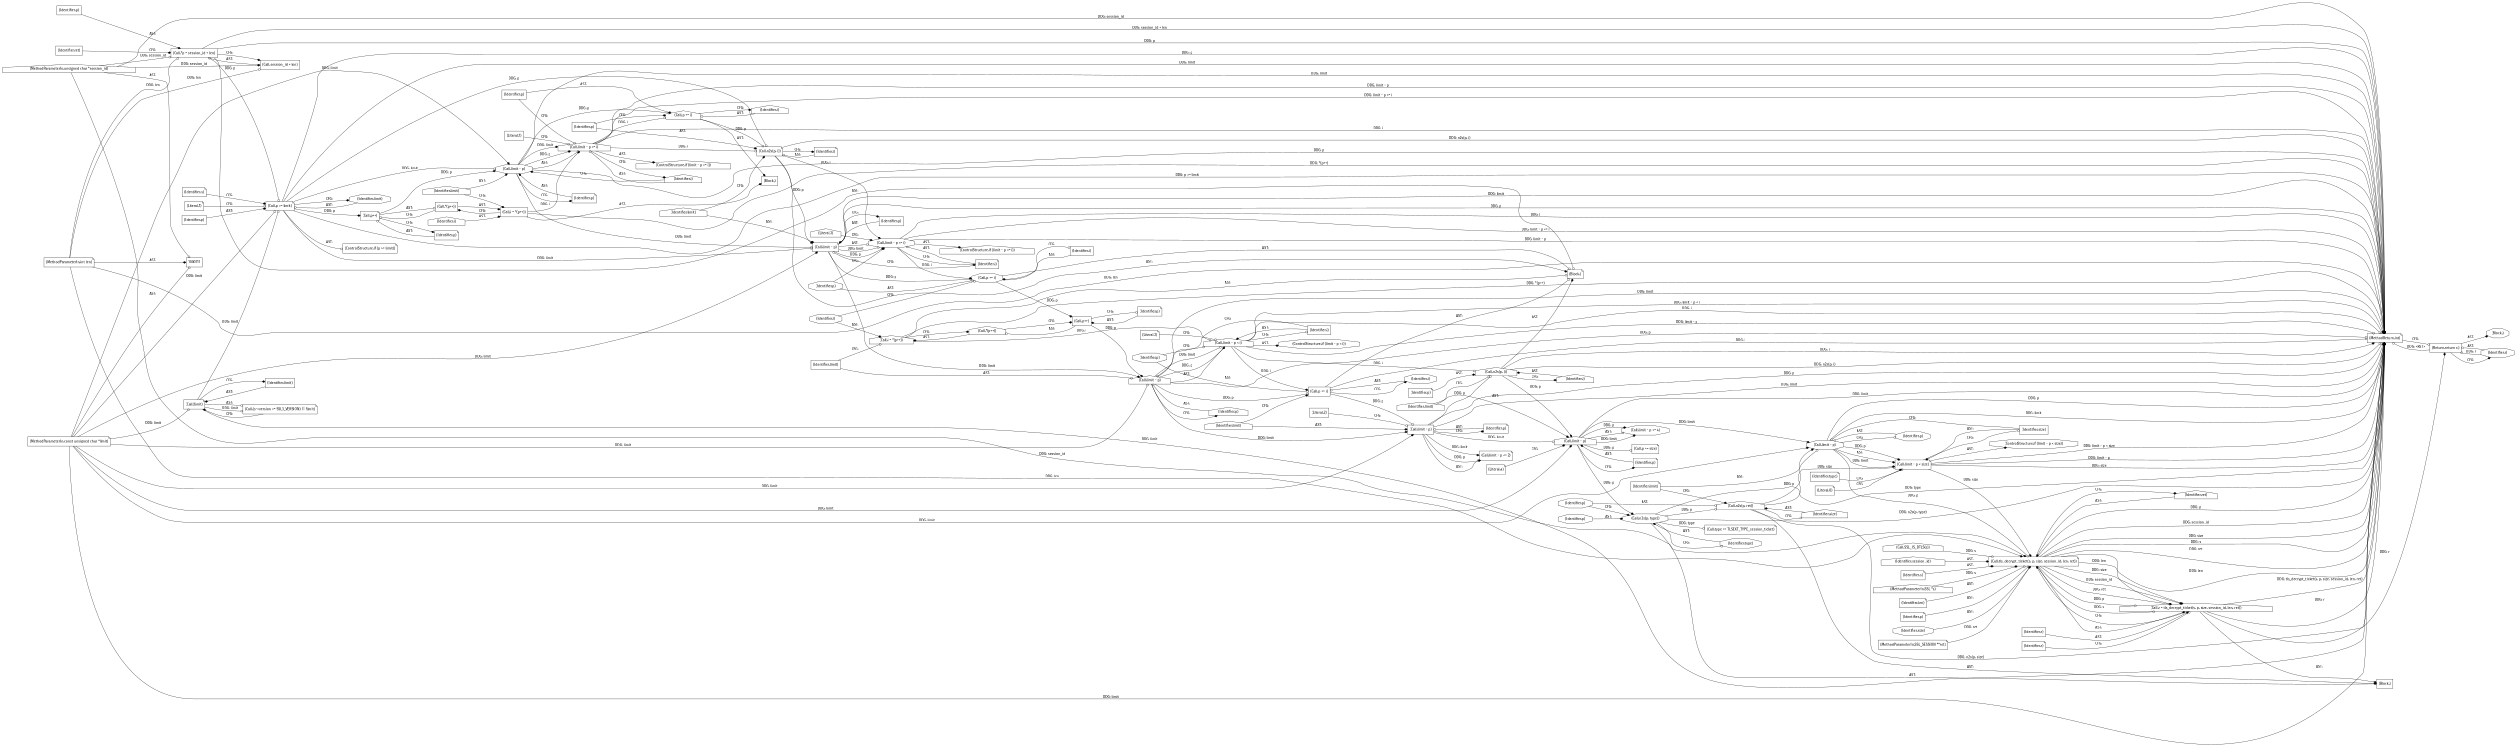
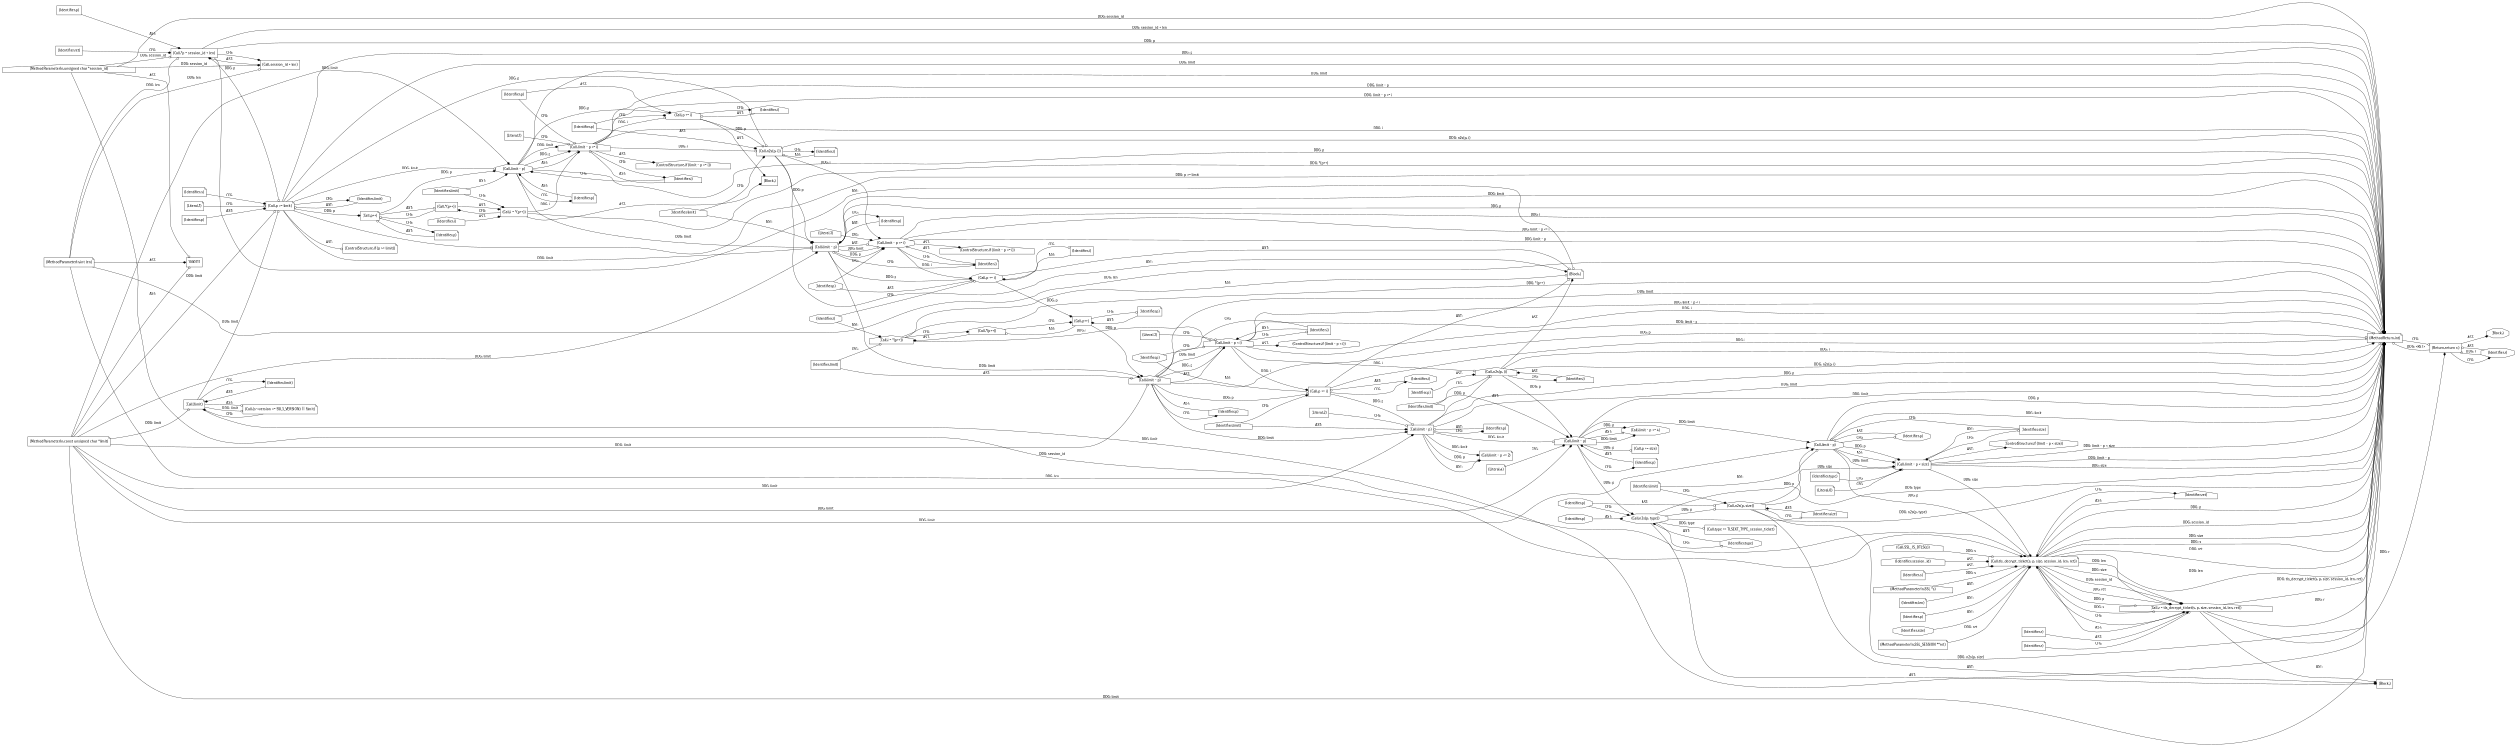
(235, 63) -> (236, 63)
(1741, 506) -> (1741, 506)
